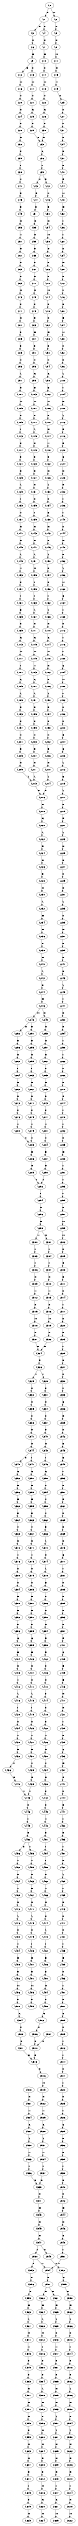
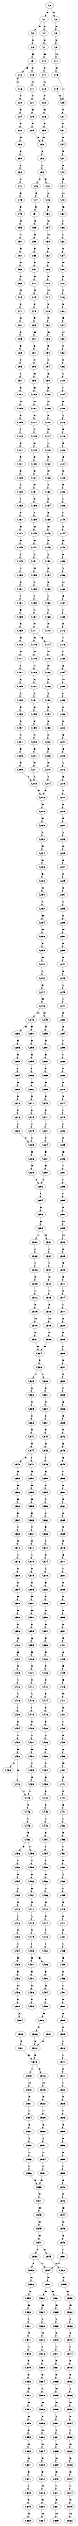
(20, 81) -> (17, 83)
(56, 81) -> (62, 87)
(48, 637) -> (40, 637)
(12, 1776) -> (17, 1769)
(45, 1957) -> (38, 1957)
(20, 2026) -> none
none -> (29, 2076)
